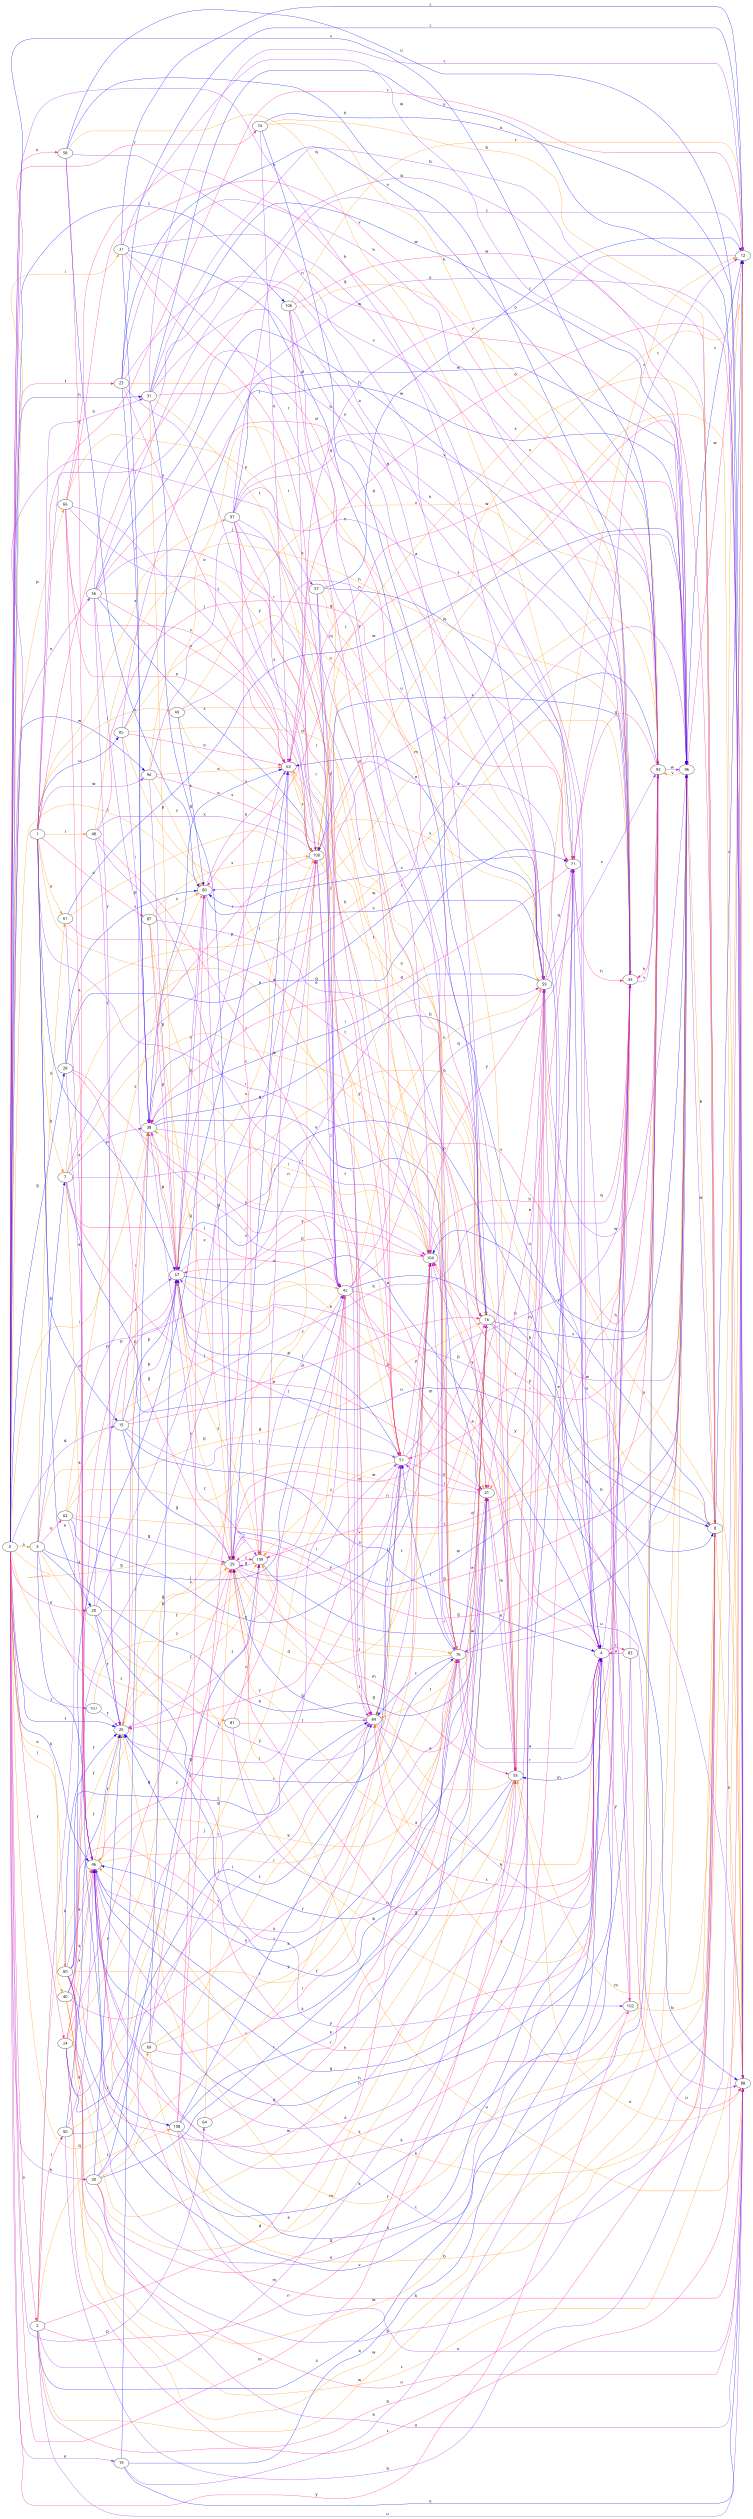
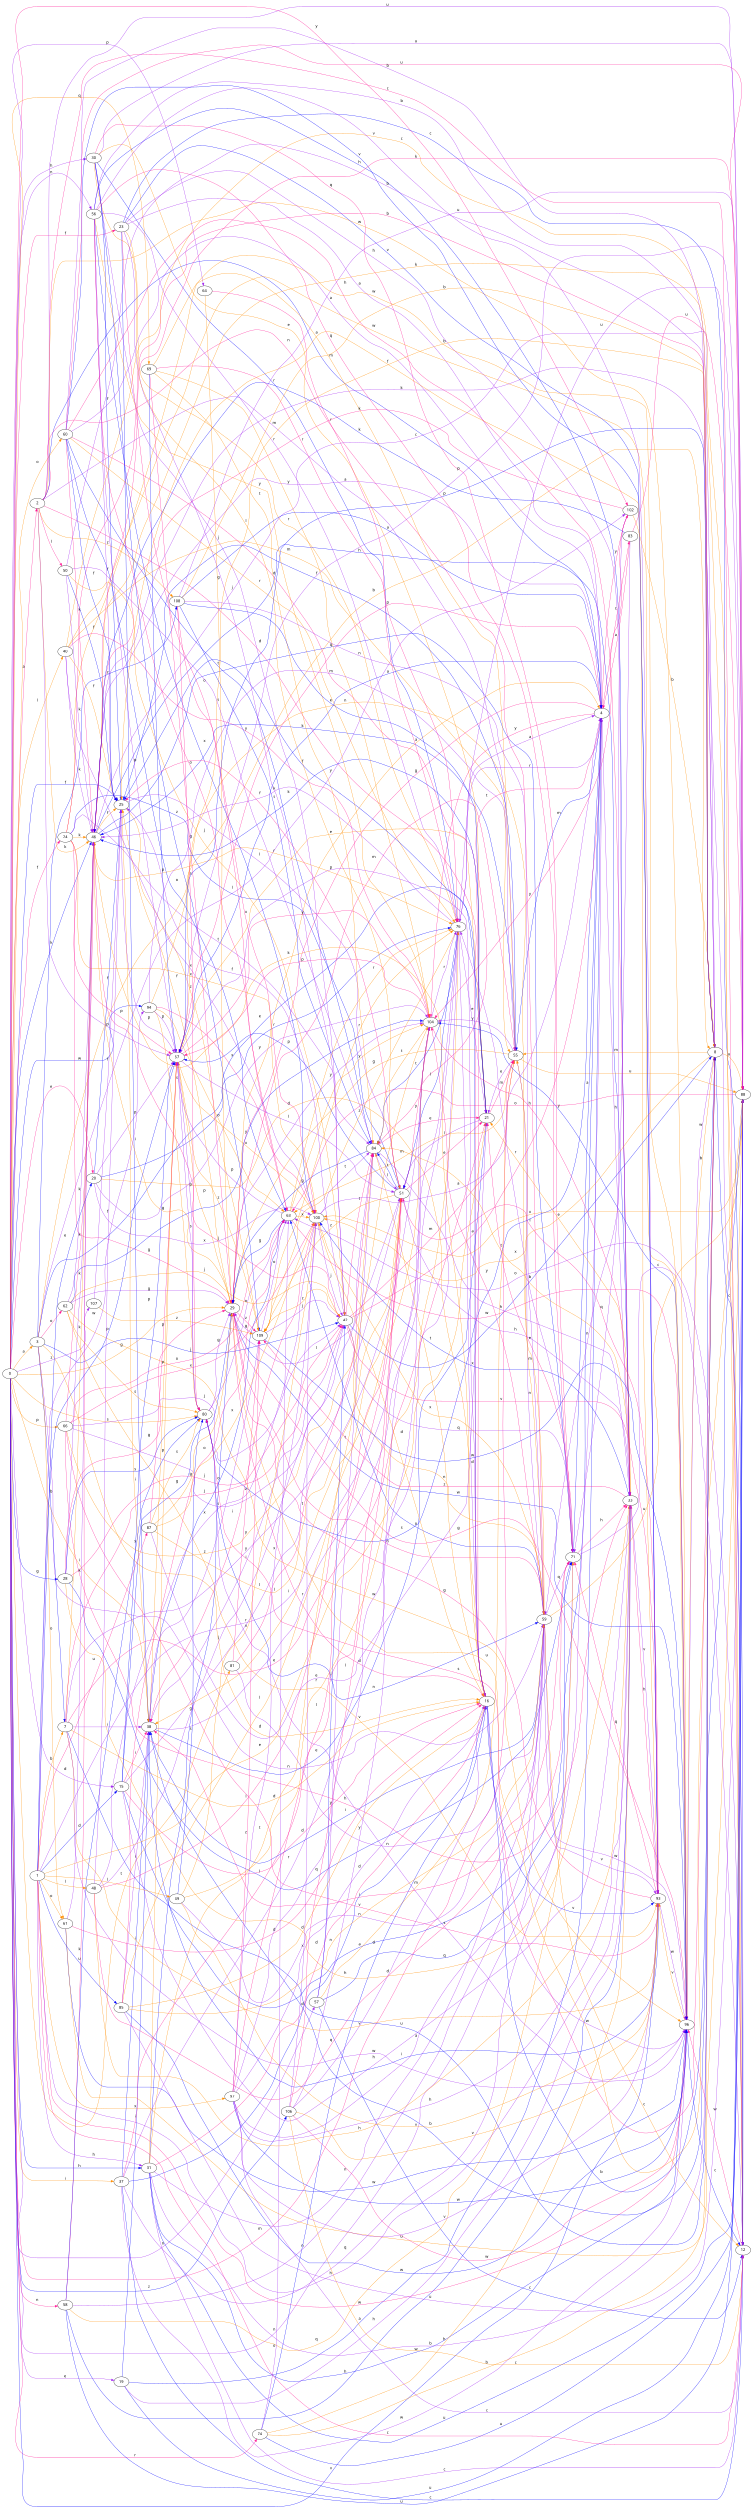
(402, 964) -> (402, 1151)
none -> (470, 1110)
